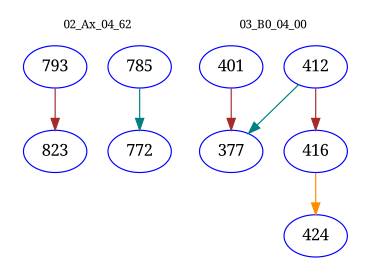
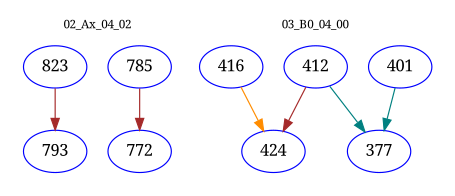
(97, 25) -> (97, 25)
(55, 103) -> (55, 103)
(140, 103) -> (140, 103)
(231, 103) -> (391, 103)
(316, 103) -> (297, 104)
